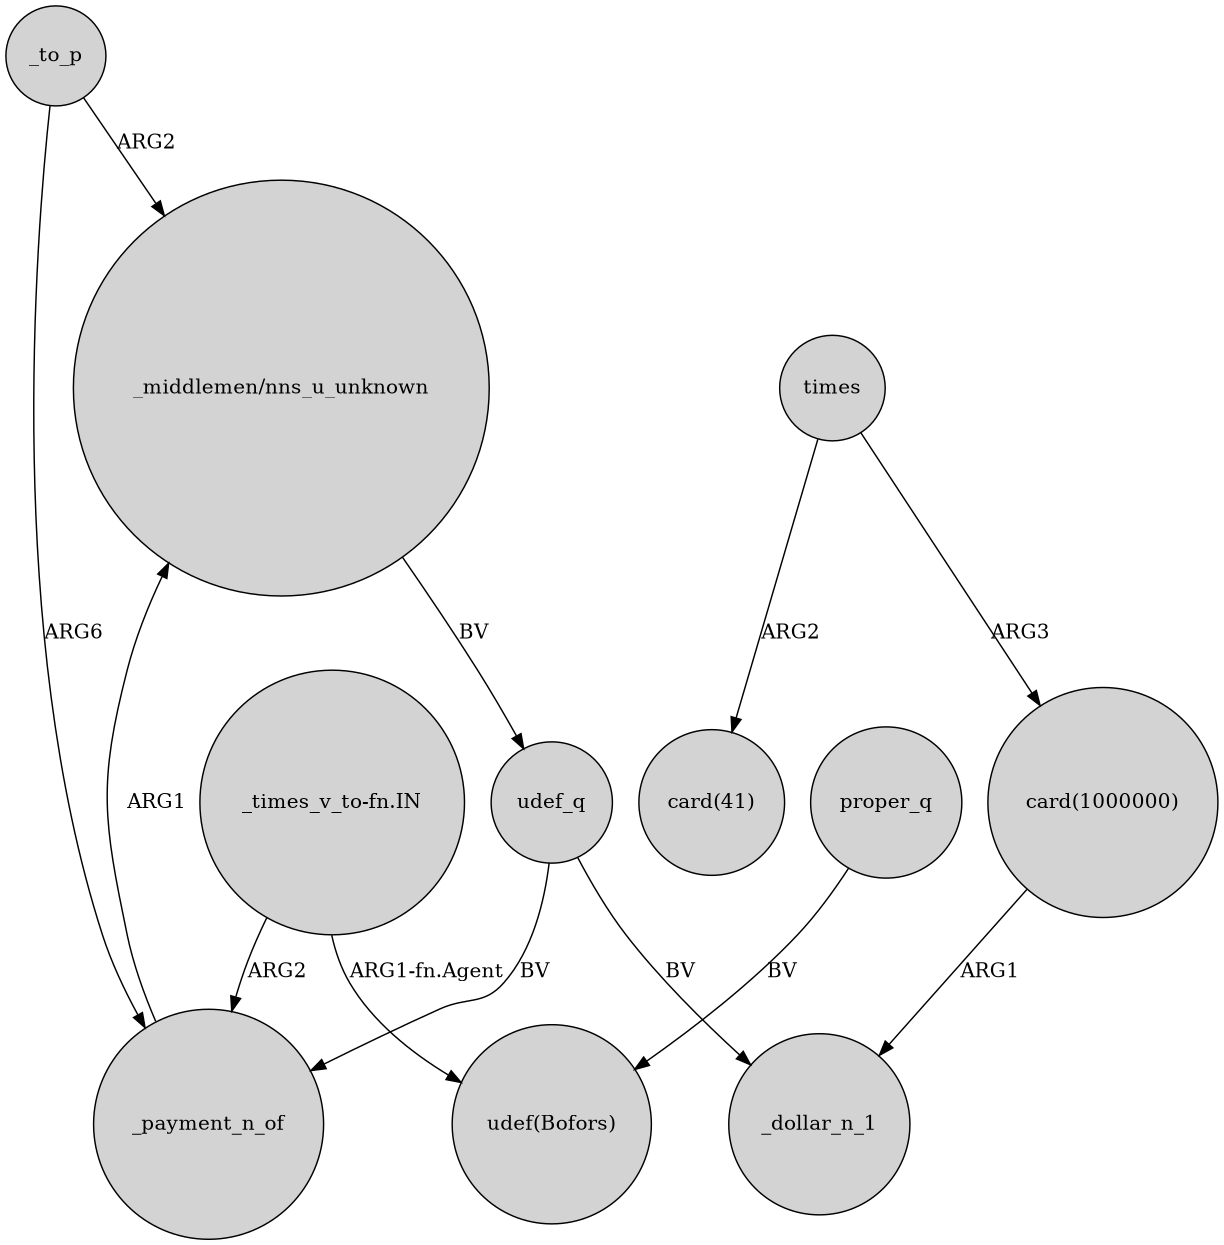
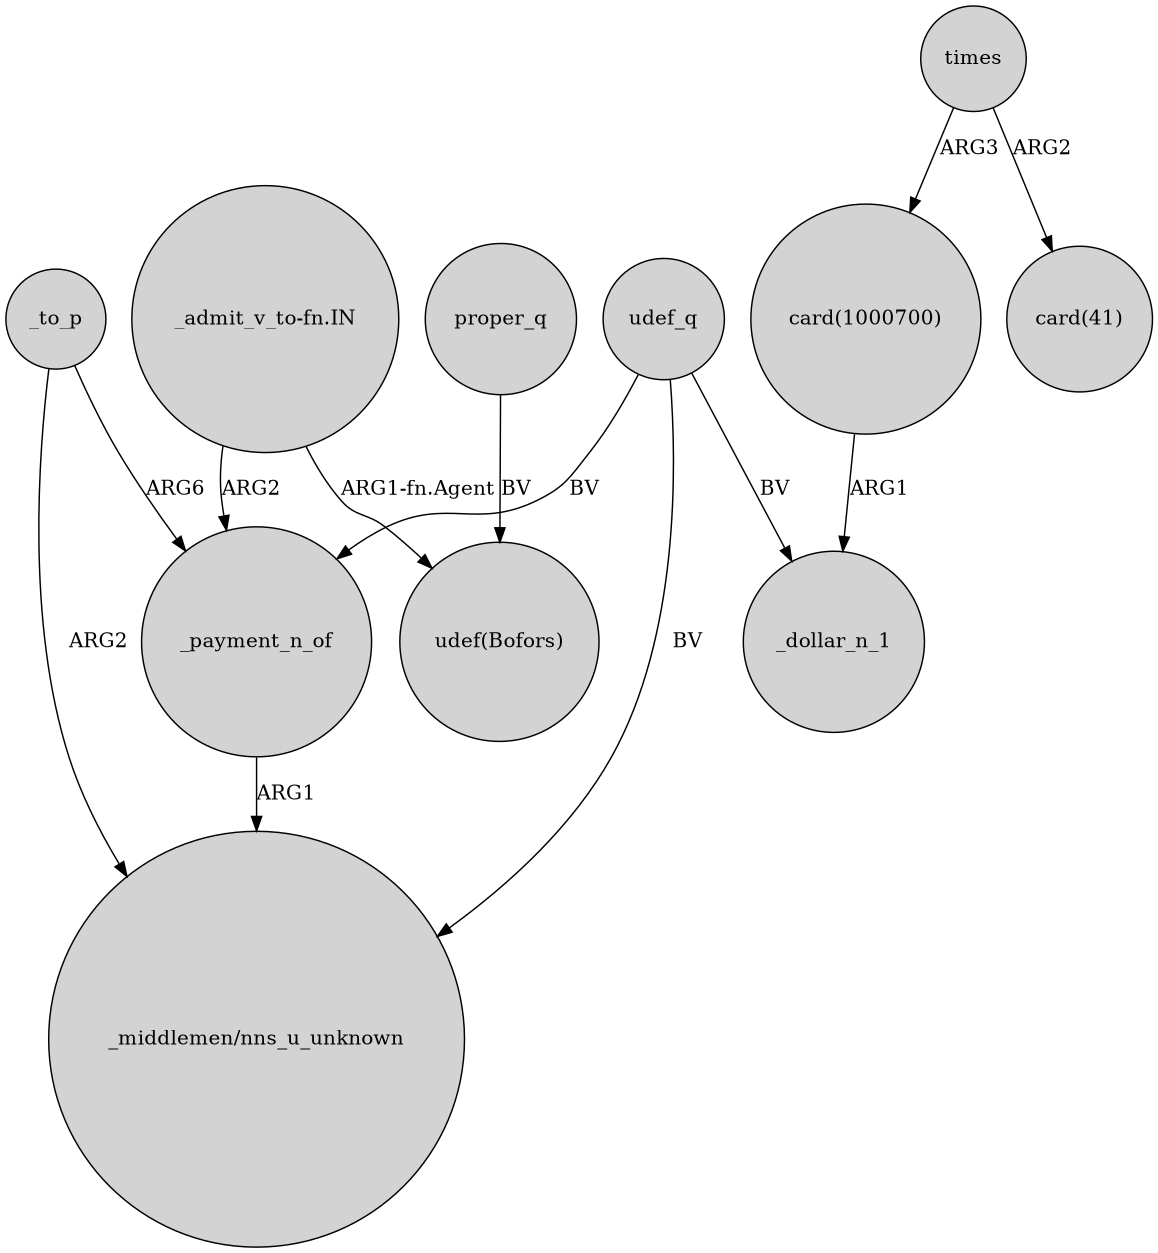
(462, 645) -> (641, 688)
(332, 802) -> (265, 319)
(1103, 802) -> (866, 319)
